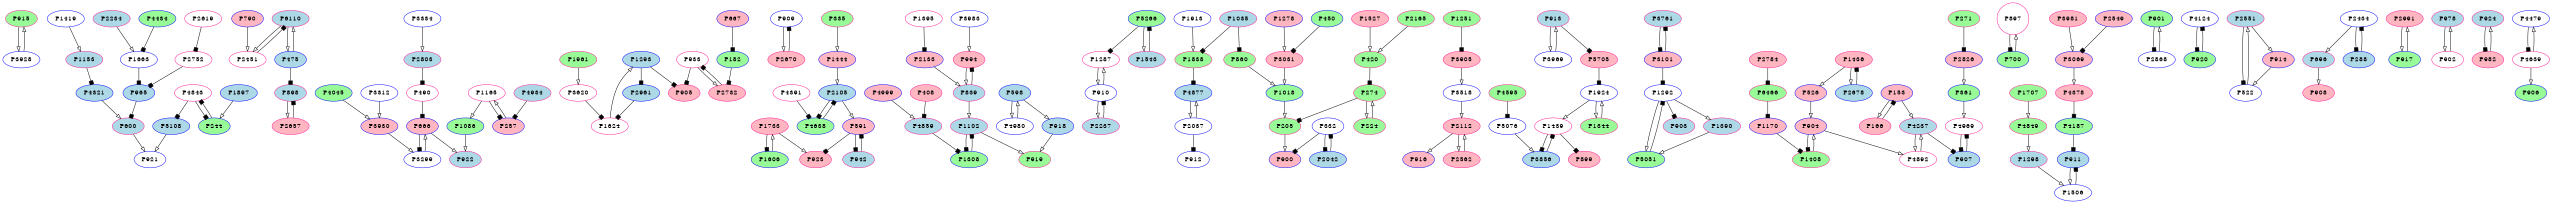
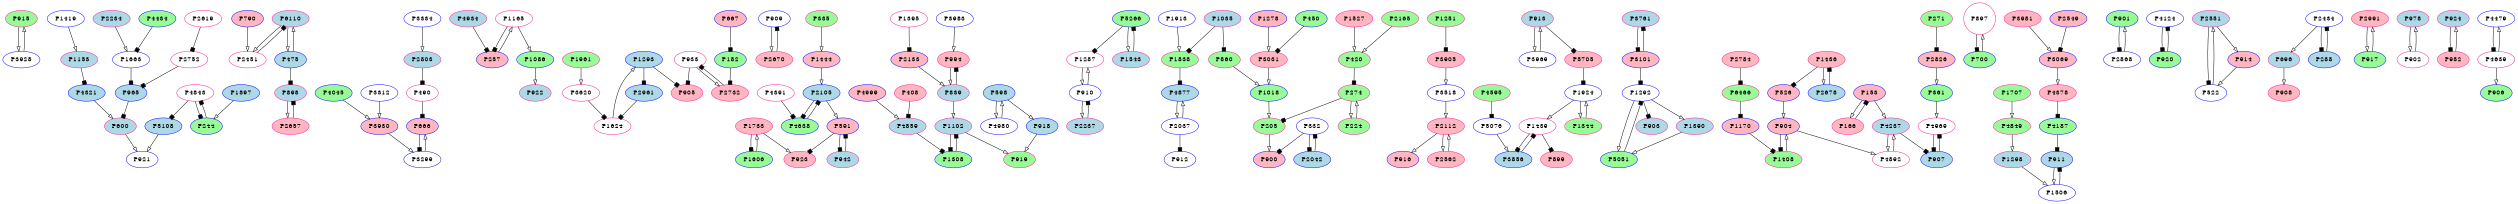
(1834, 75) -> (1807, 75)
(442, 141) -> none
